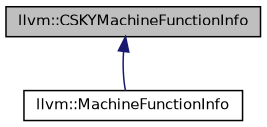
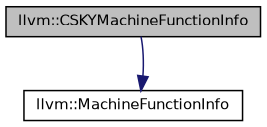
(123, 71) -> (143, 56)
